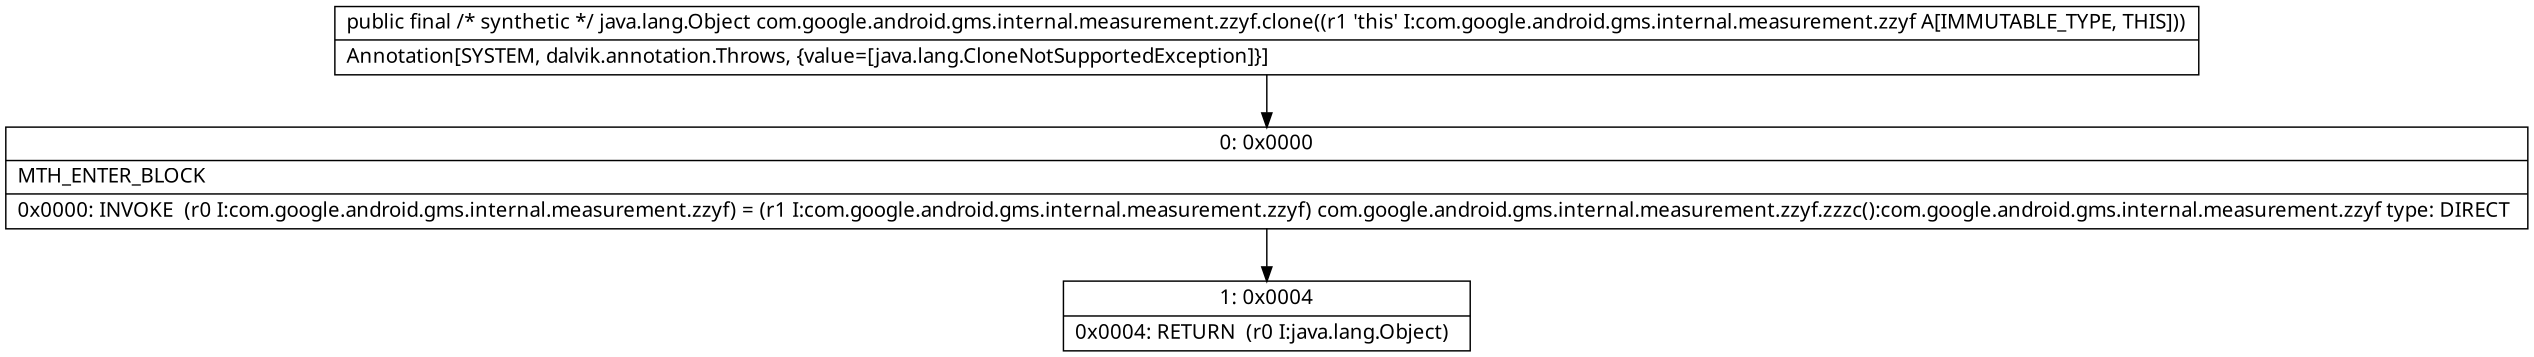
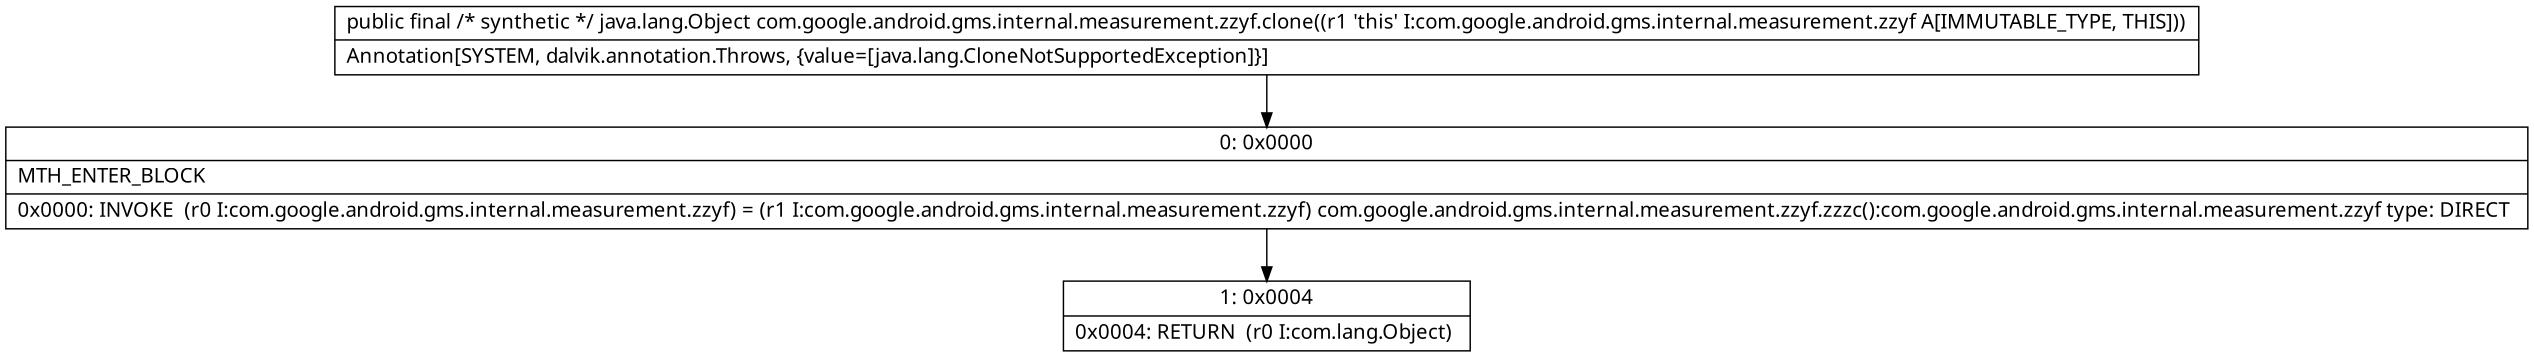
(1265, 333) -> (1267, 333)
